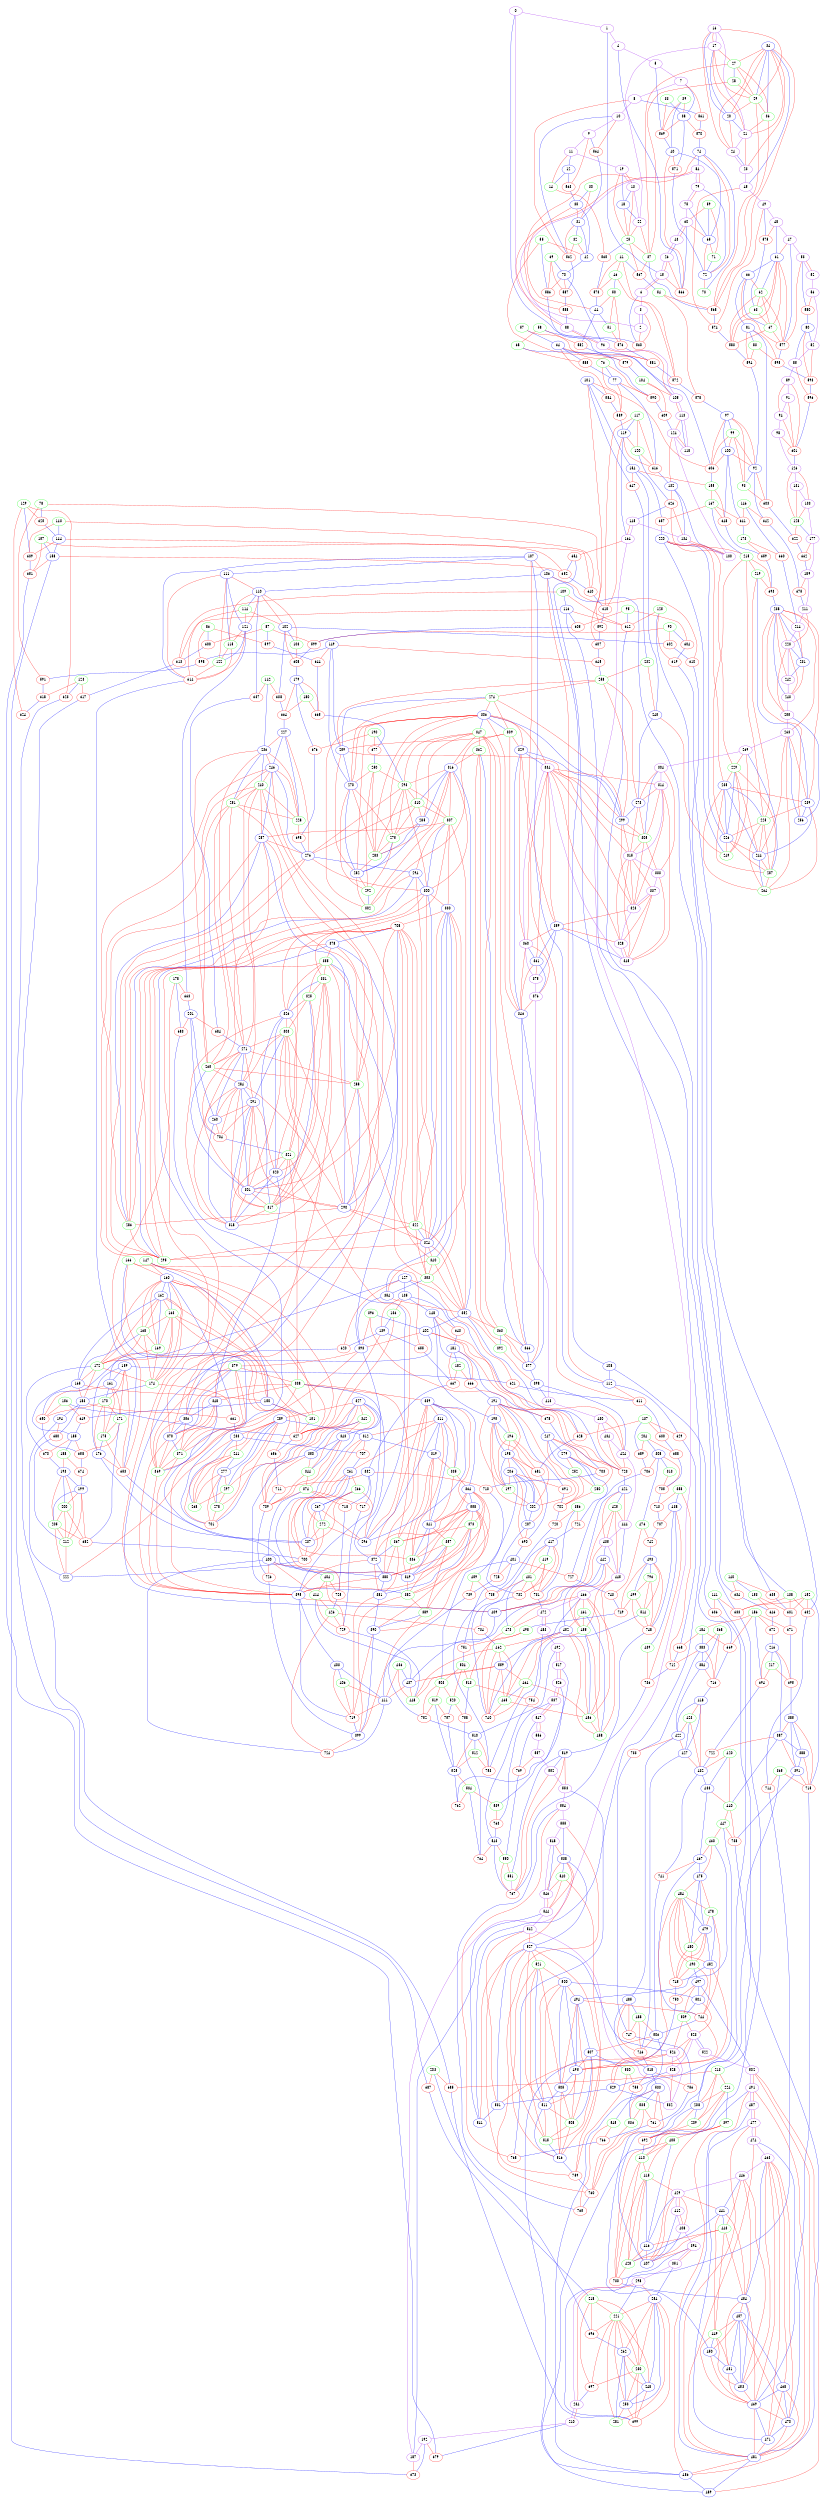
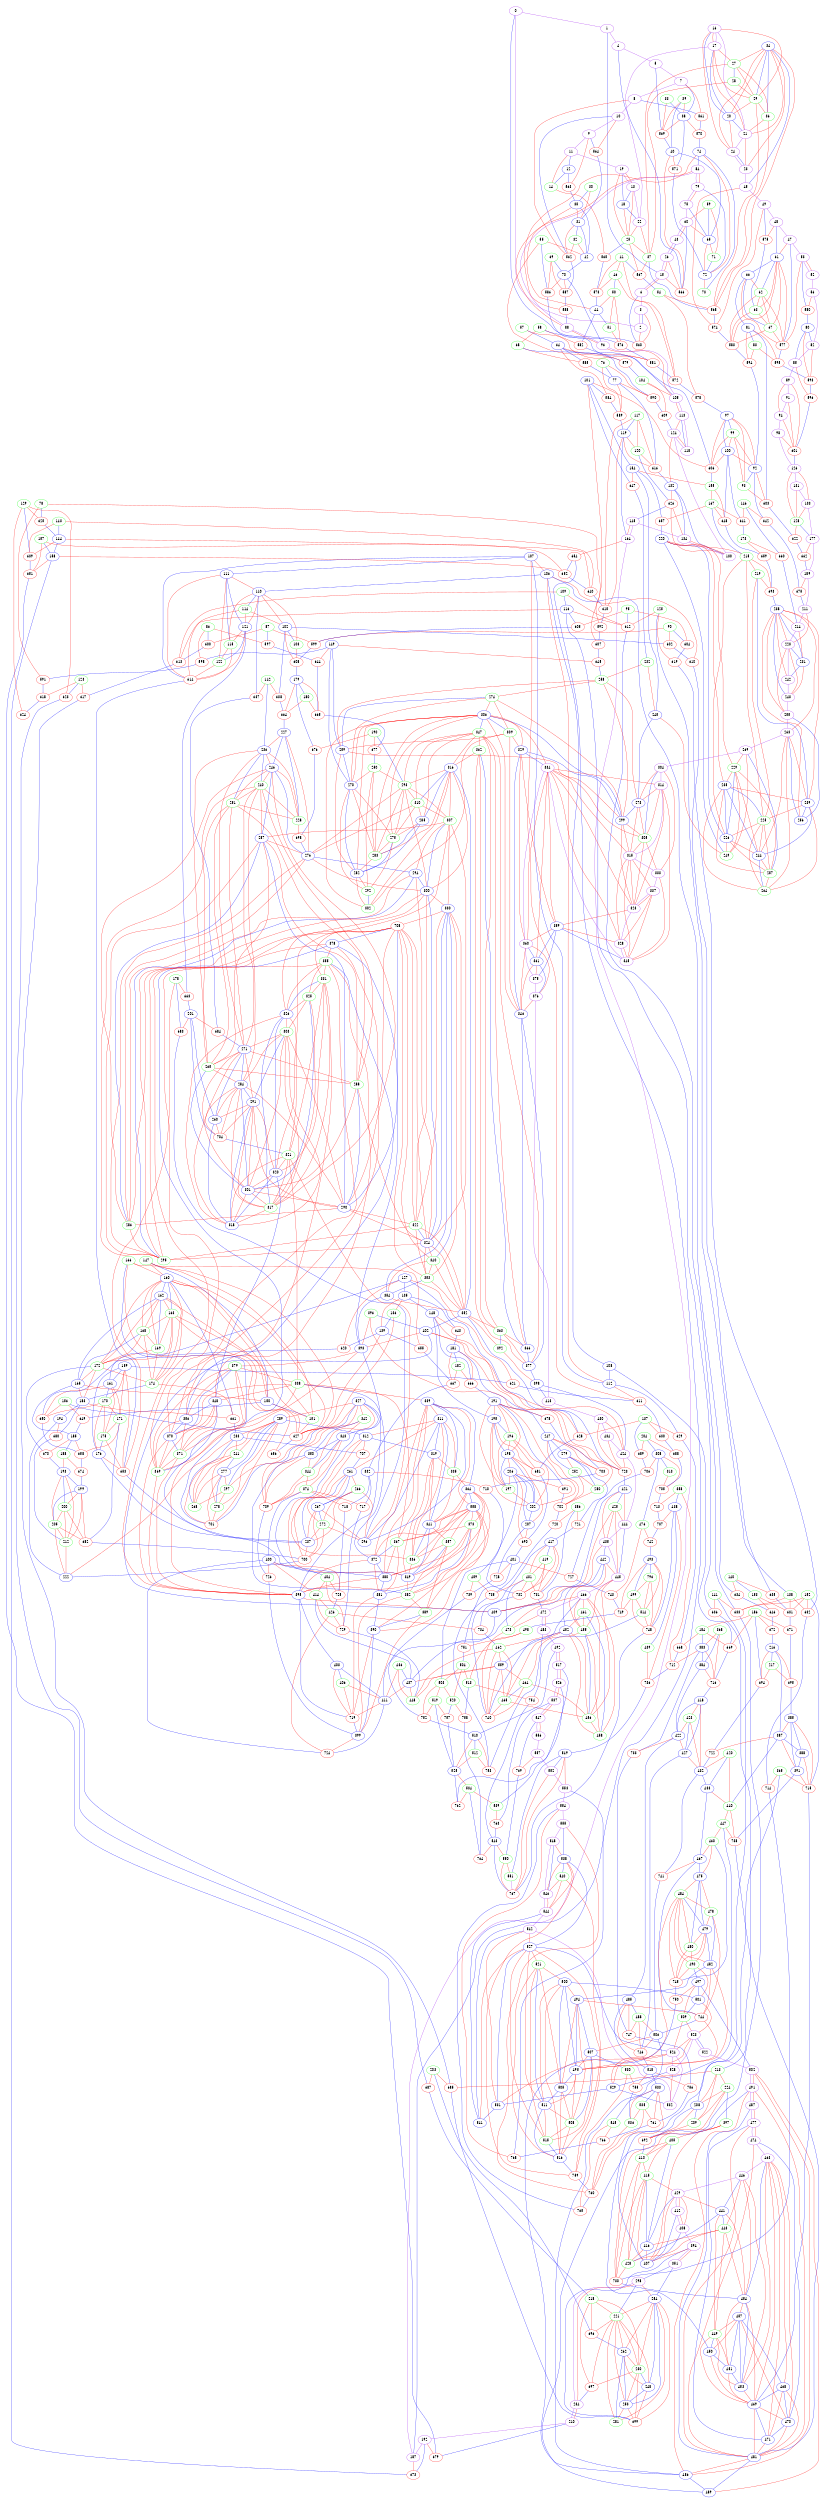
(279, 1489) -> none
(659, 2271) -> (659, 2271)
